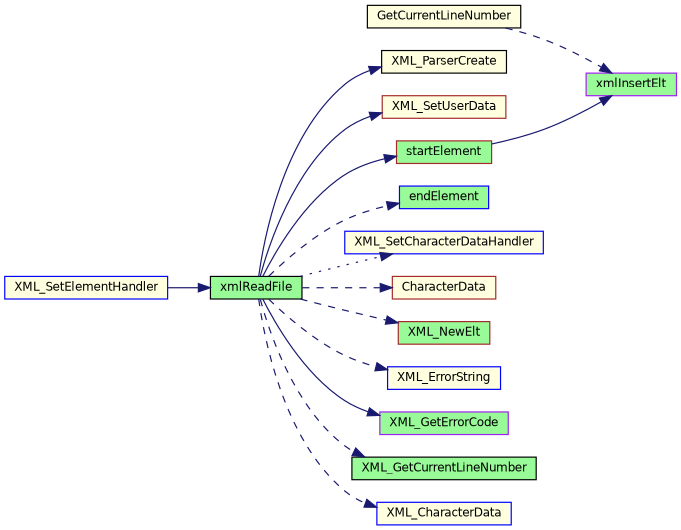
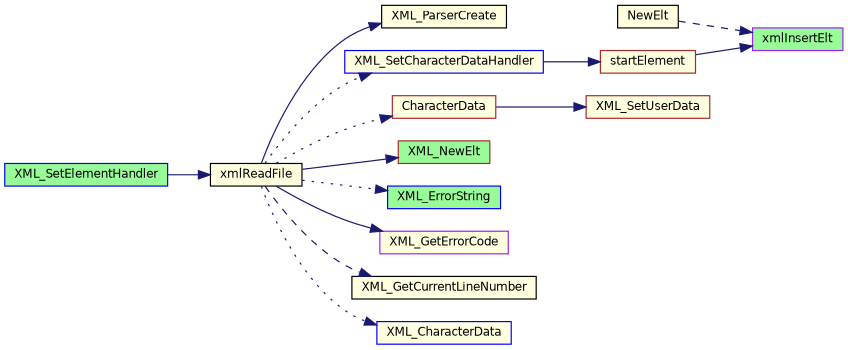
(444, 17) -> (648, 17)
(444, 152) -> (648, 62)
(299, 184) -> (535, 107)
(444, 197) -> none
(311, 204) -> (566, 62)
(86, 288) -> (86, 175)
(256, 288) -> (256, 175)
(341, 288) -> (327, 137)
(343, 310) -> (344, 164)
(318, 340) -> (339, 185)
(444, 378) -> (444, 197)
(290, 414) -> (301, 264)
(444, 423) -> (444, 243)
(444, 468) -> (444, 288)
